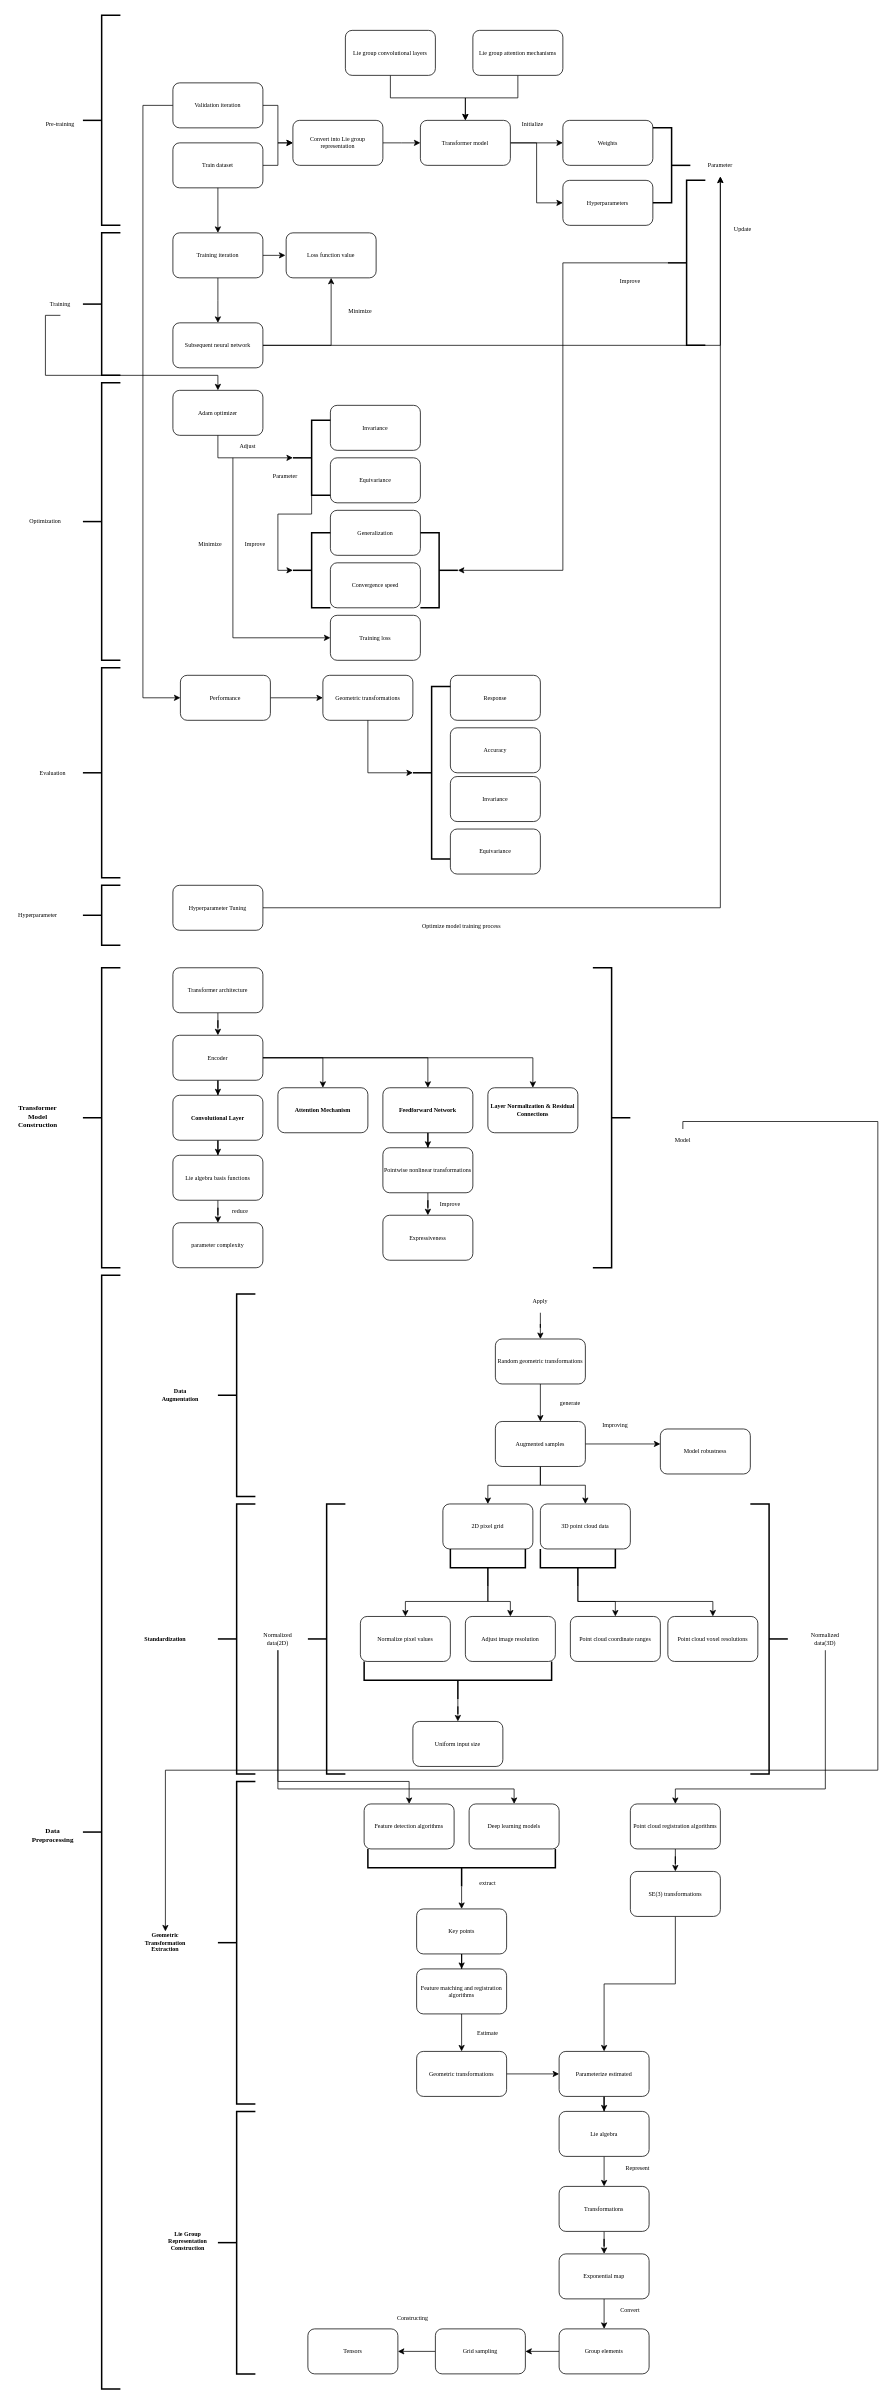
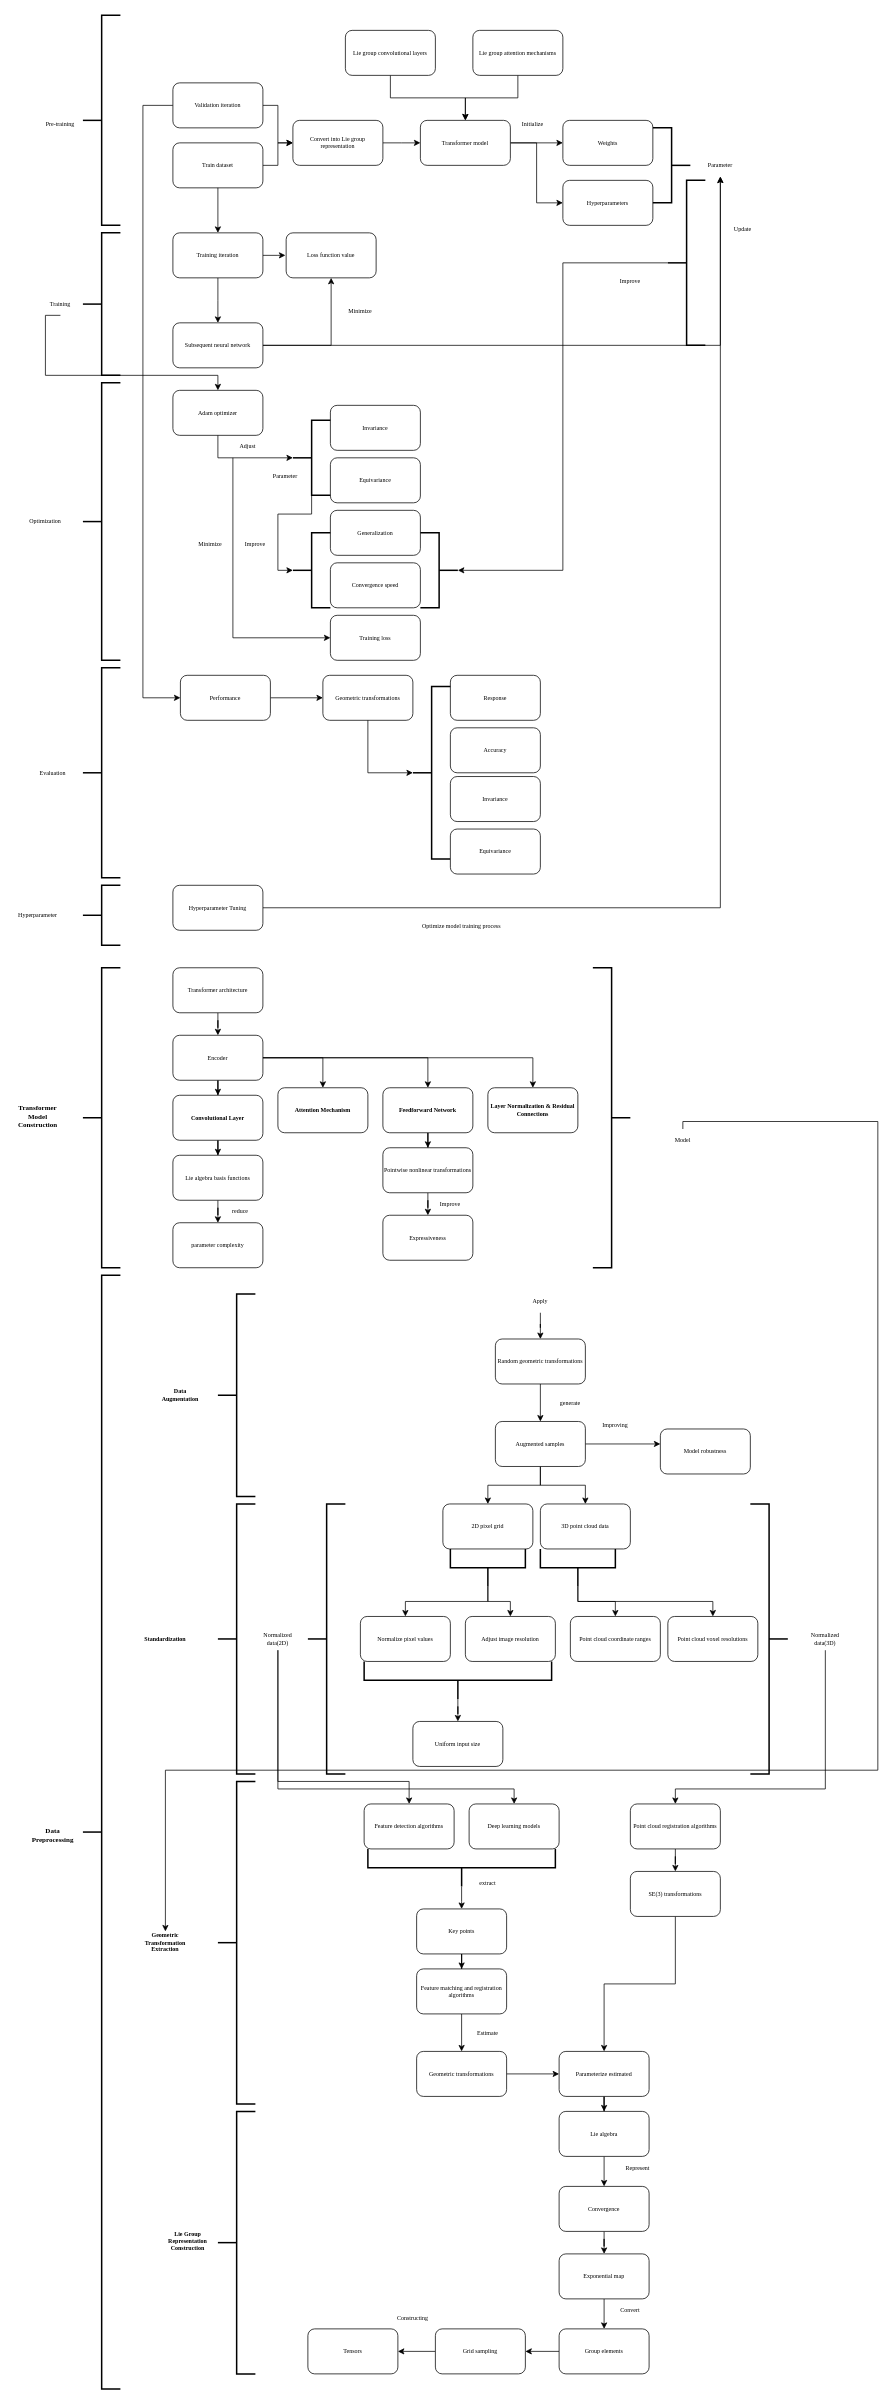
(604, 2209) -> (604, 2209)
